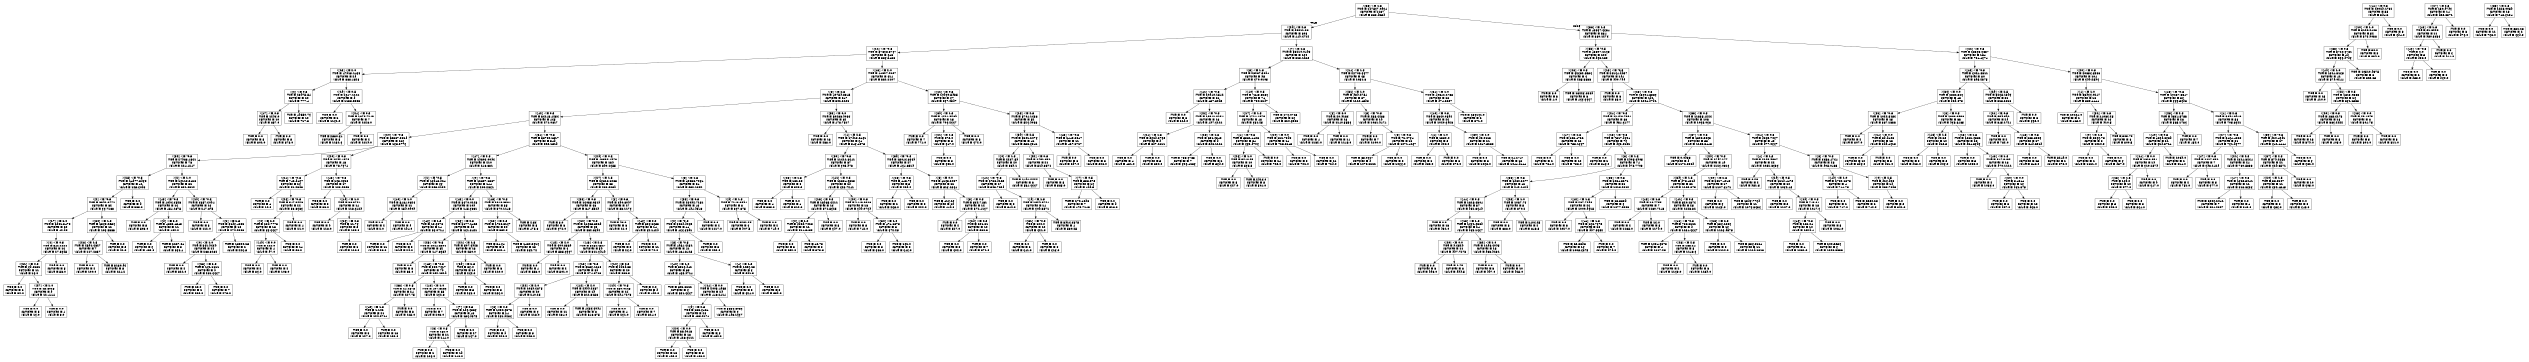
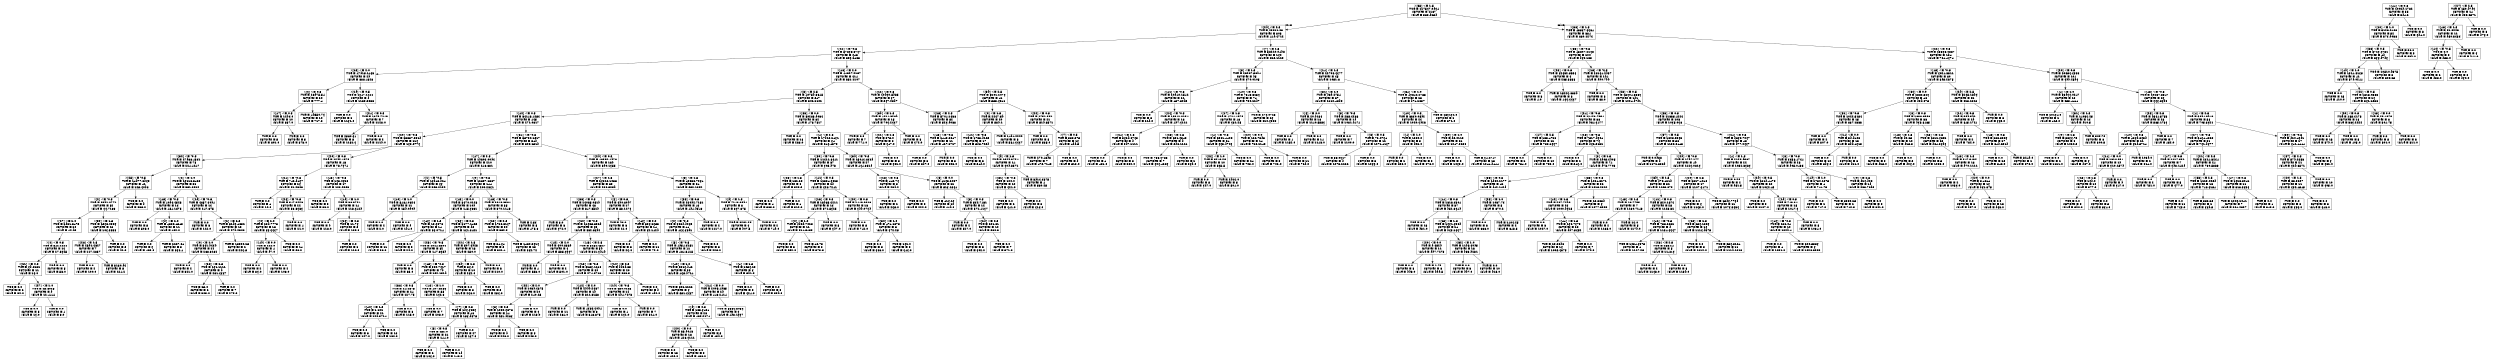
(1024, 128) -> (969, 107)
none -> (2204, 171)
